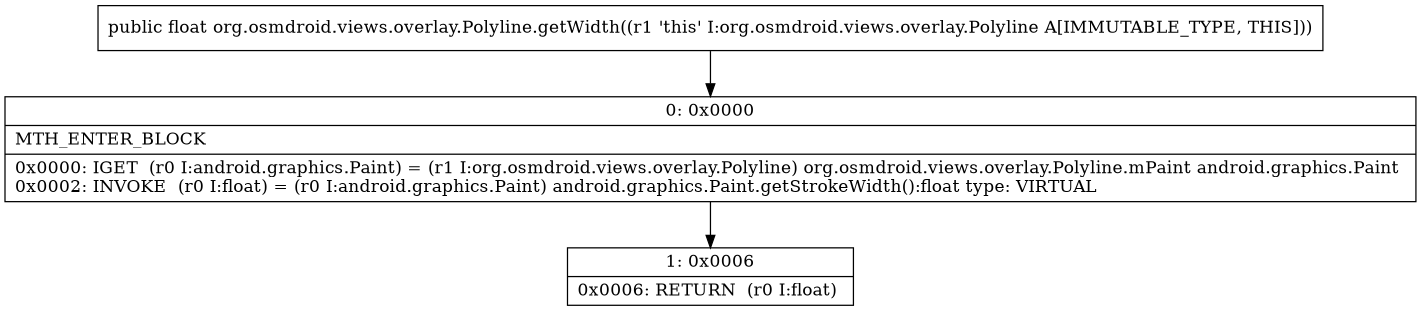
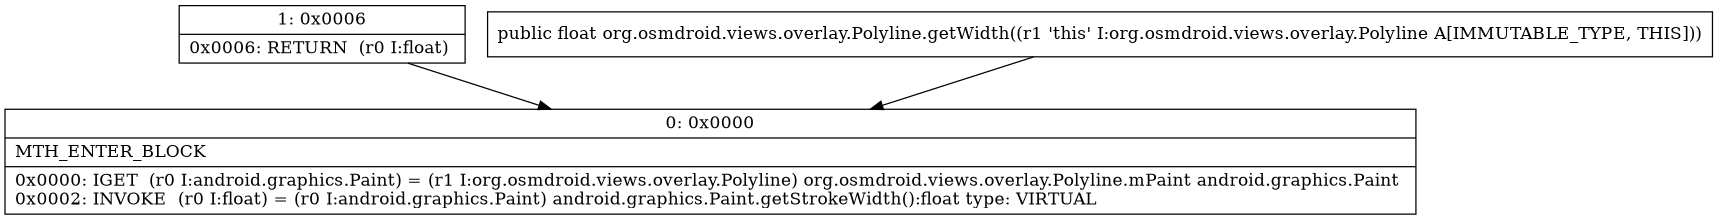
(710, 219) -> (473, 84)
